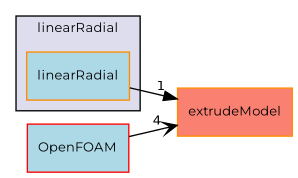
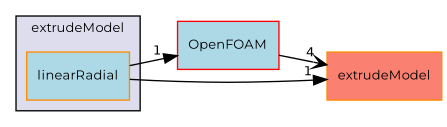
(78, 29) -> (78, 29)
none -> (149, 62)
